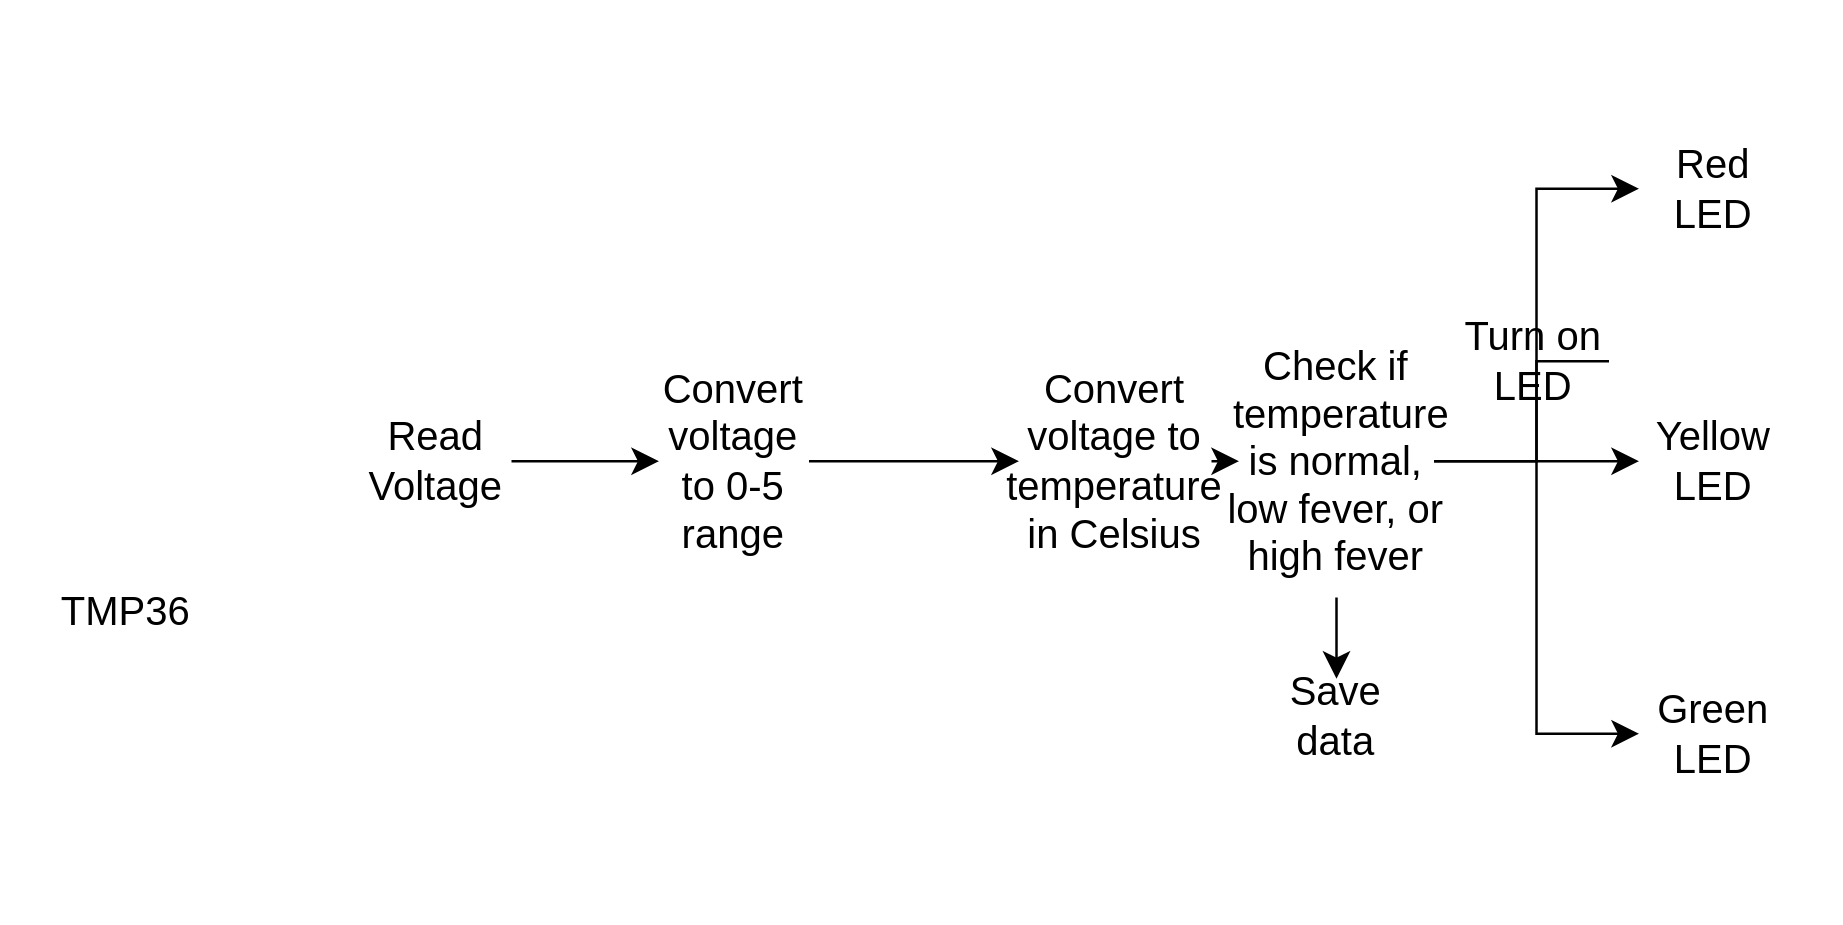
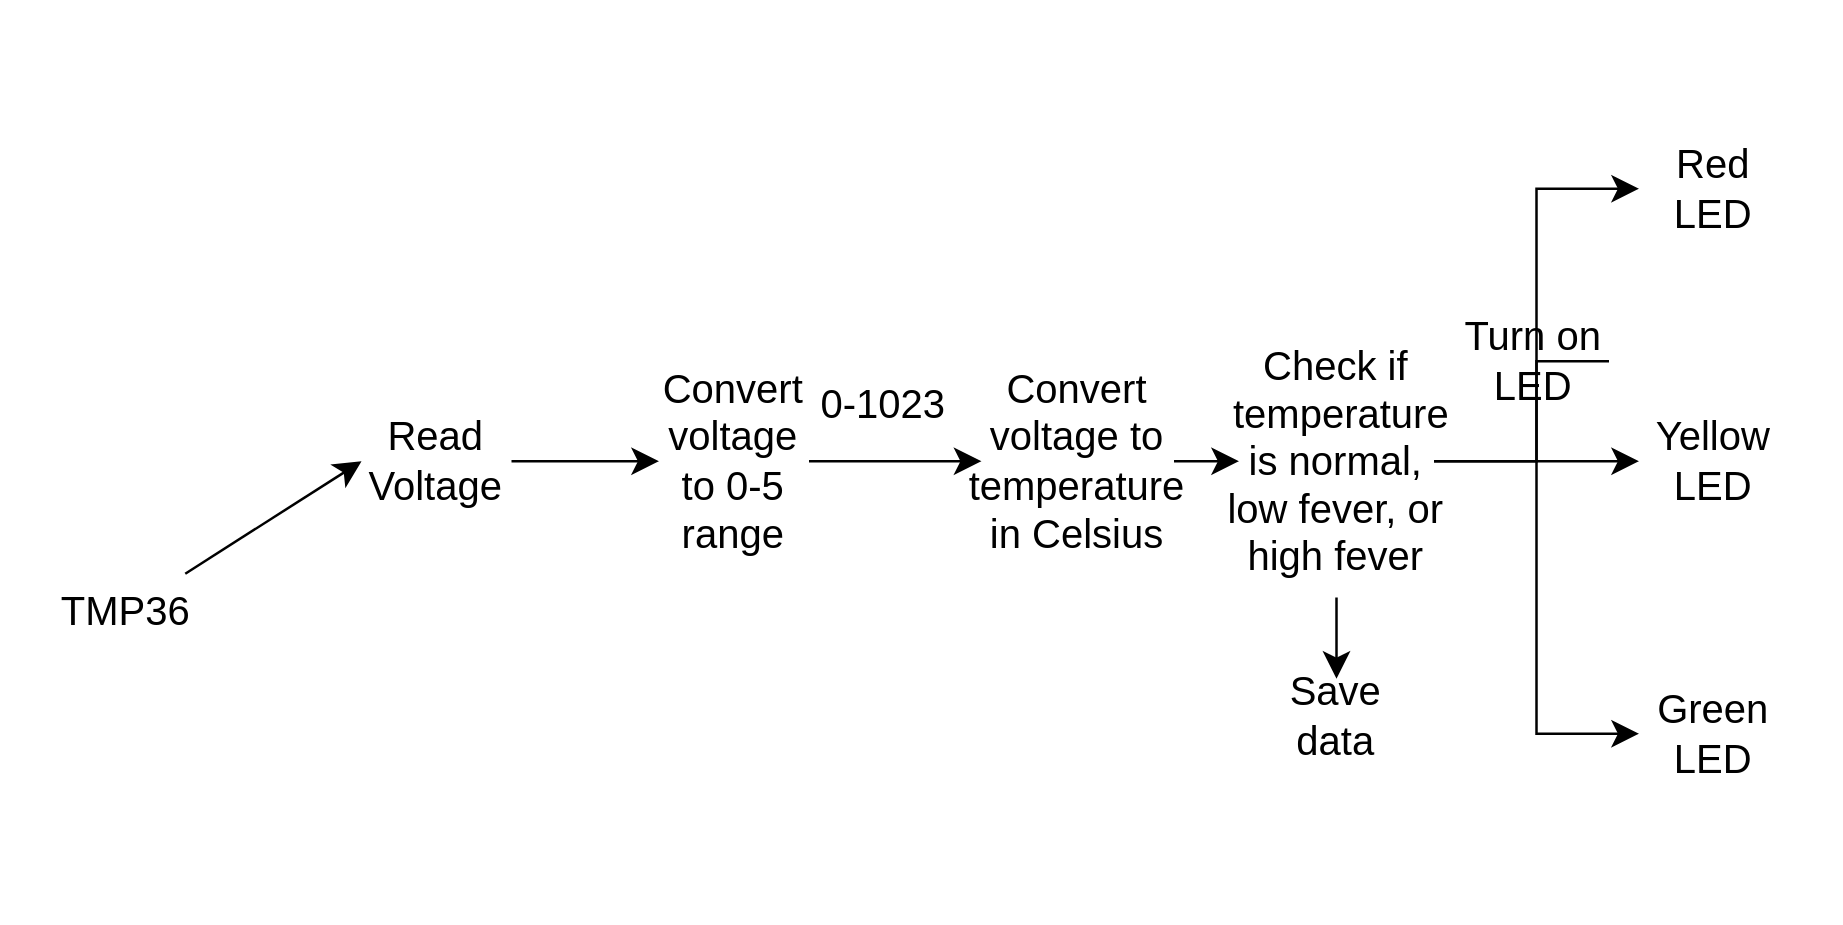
none -> (884, 404)
(1115, 461) -> (1078, 461)
none -> (266, 522)
